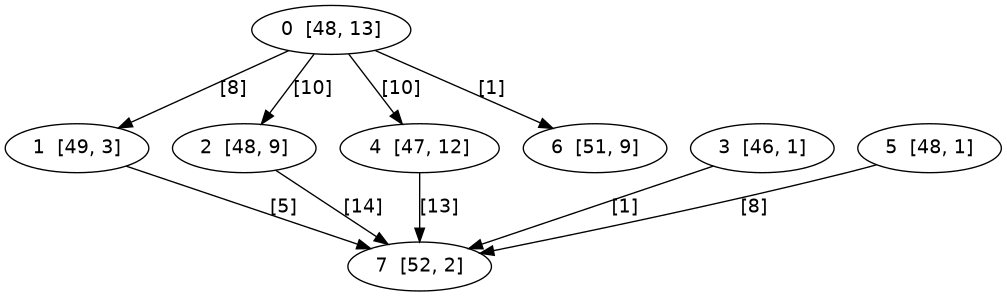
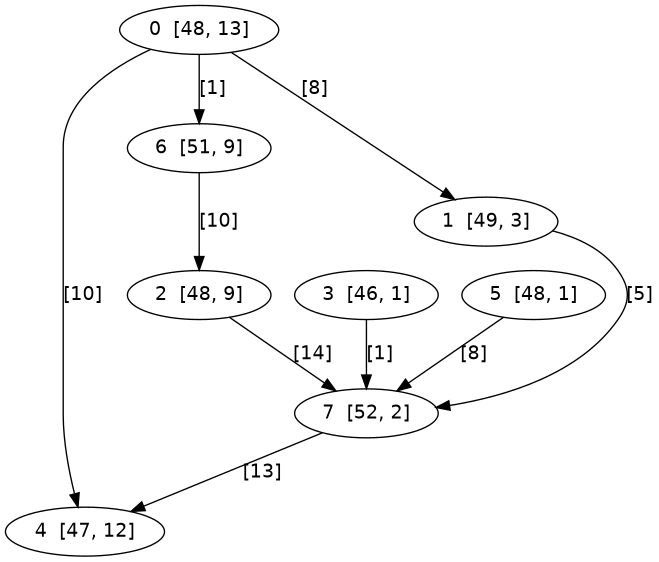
(292, 84) -> (199, 215)
(420, 201) -> (233, 469)
